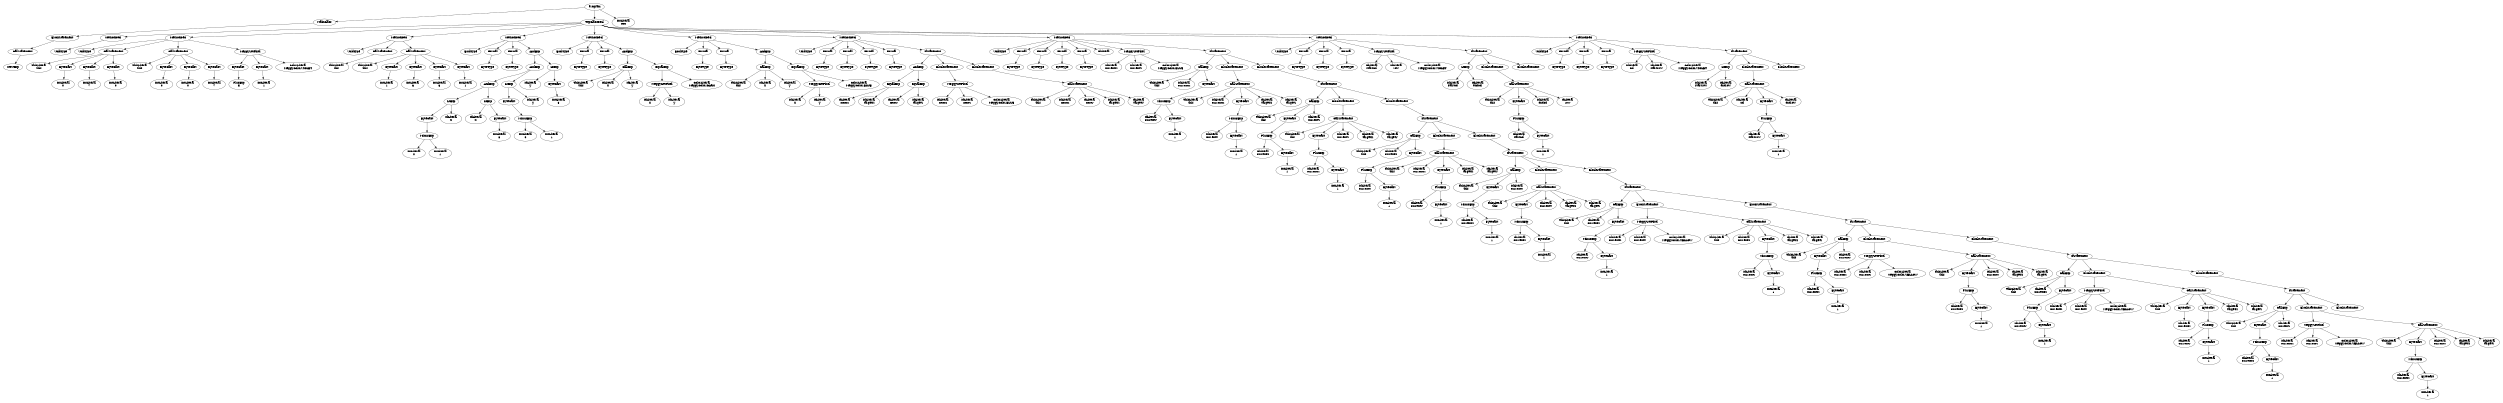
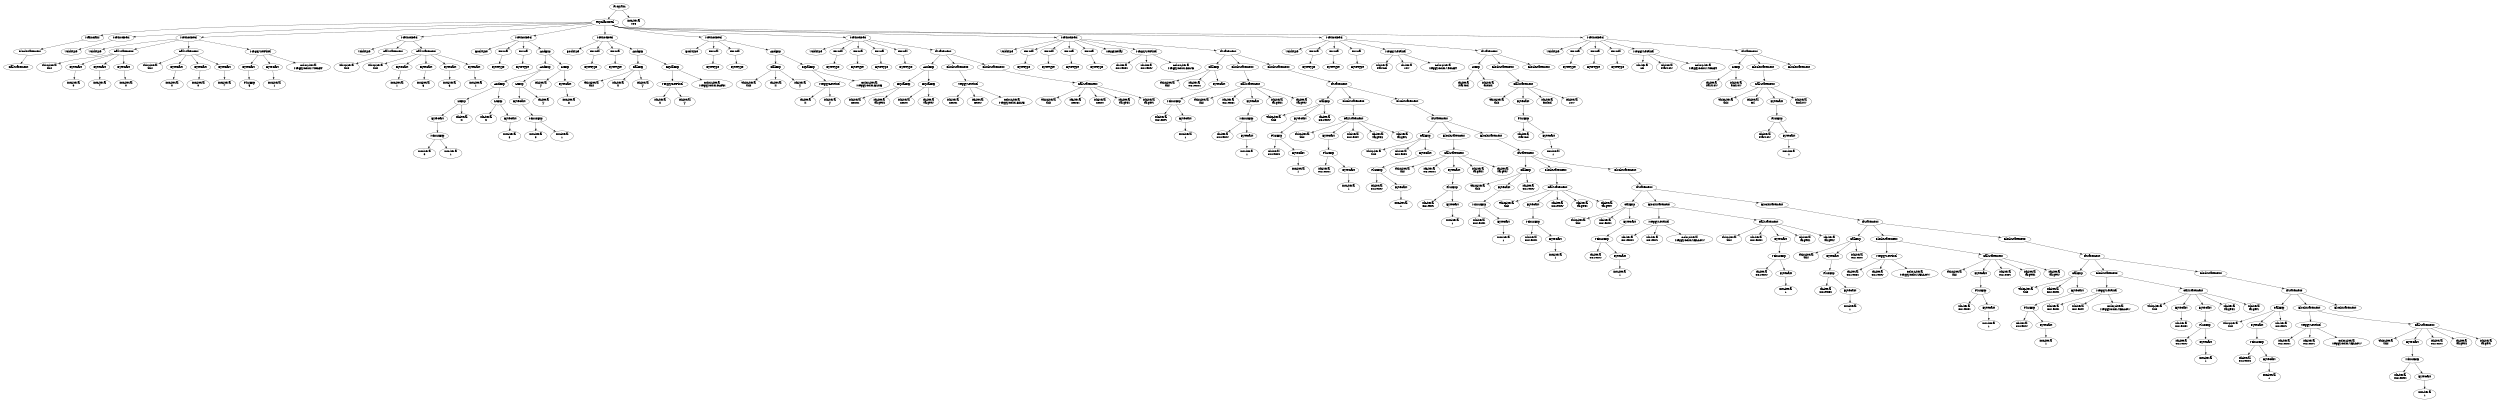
(461, 15) -> (347, 24)
(1104, 52) -> (1114, 52)
(13, 67) -> none
